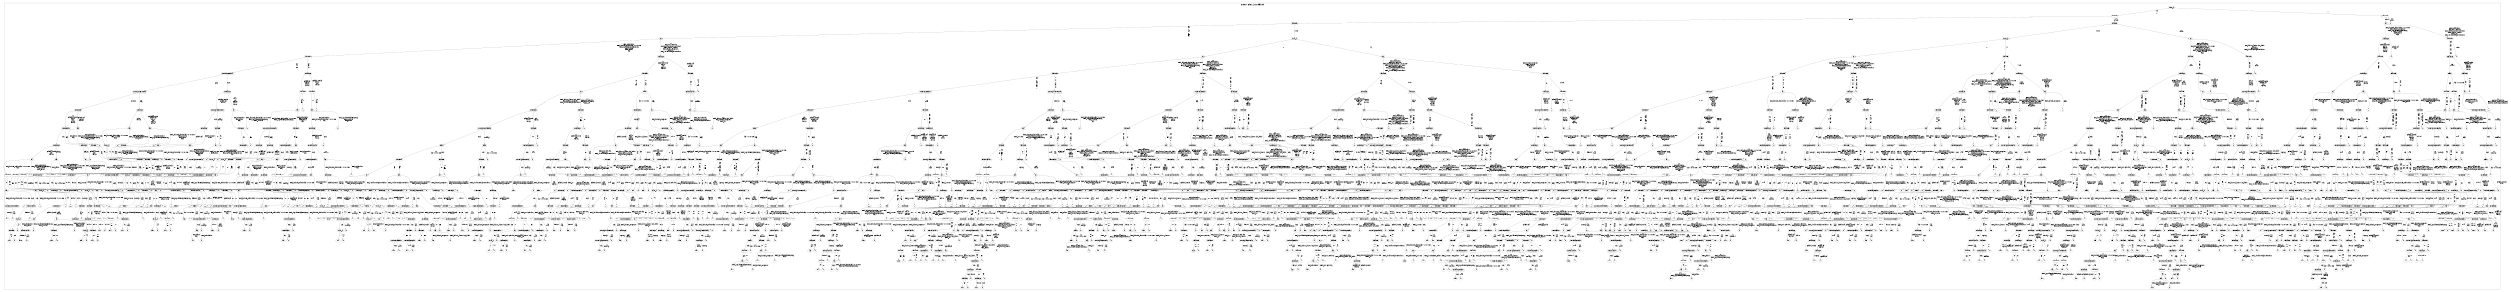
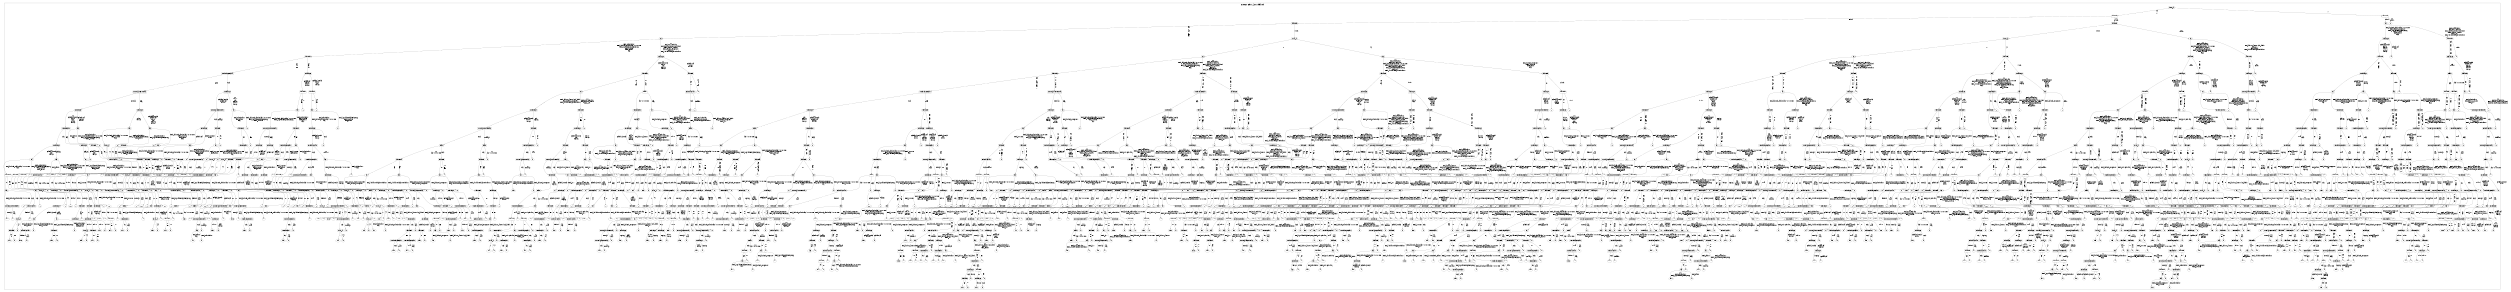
(1252, 5) -> (1252, 5)
